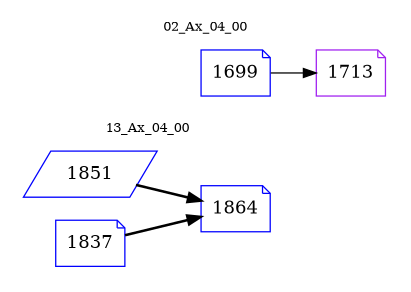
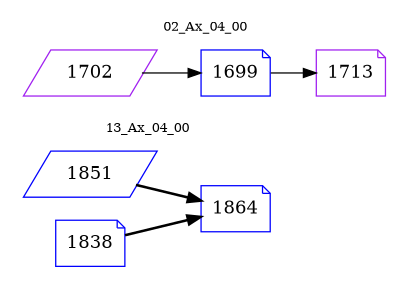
none -> (90, 73)
(90, 243) -> (90, 243)
